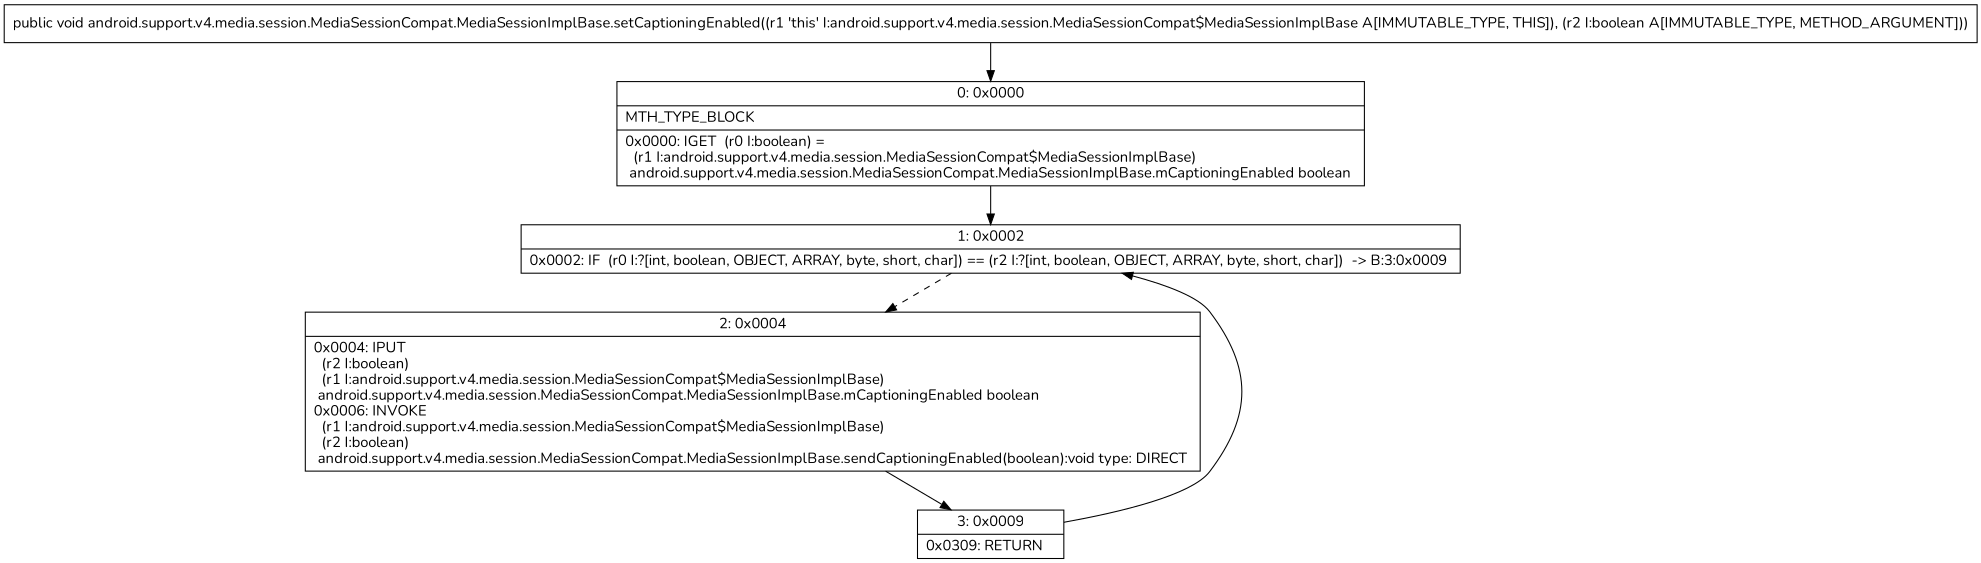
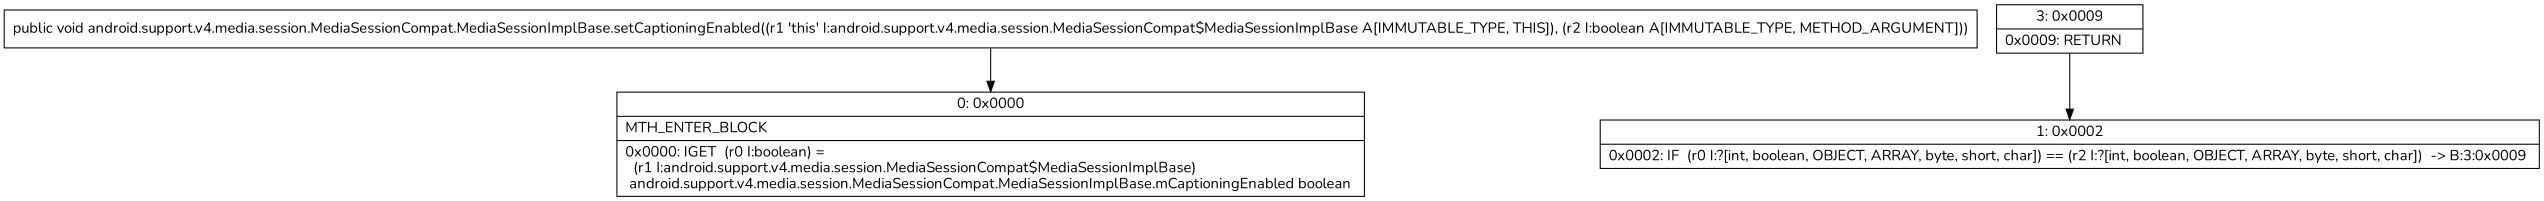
(691, 117) -> (697, 128)
(991, 200) -> none
(753, 392) -> none
(991, 546) -> (2070, 41)
